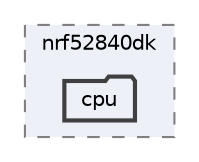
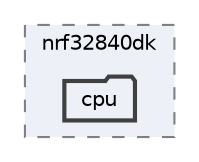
(100, 45) -> (100, 45)
